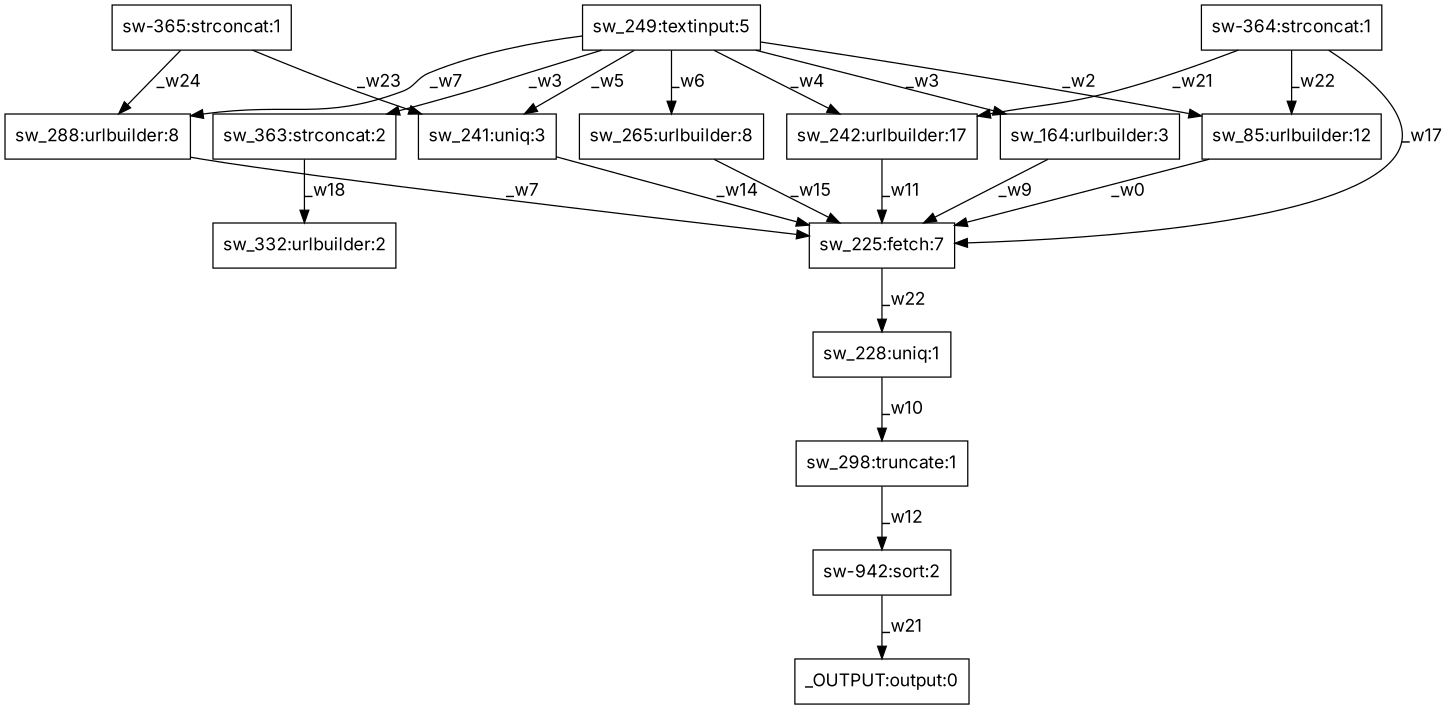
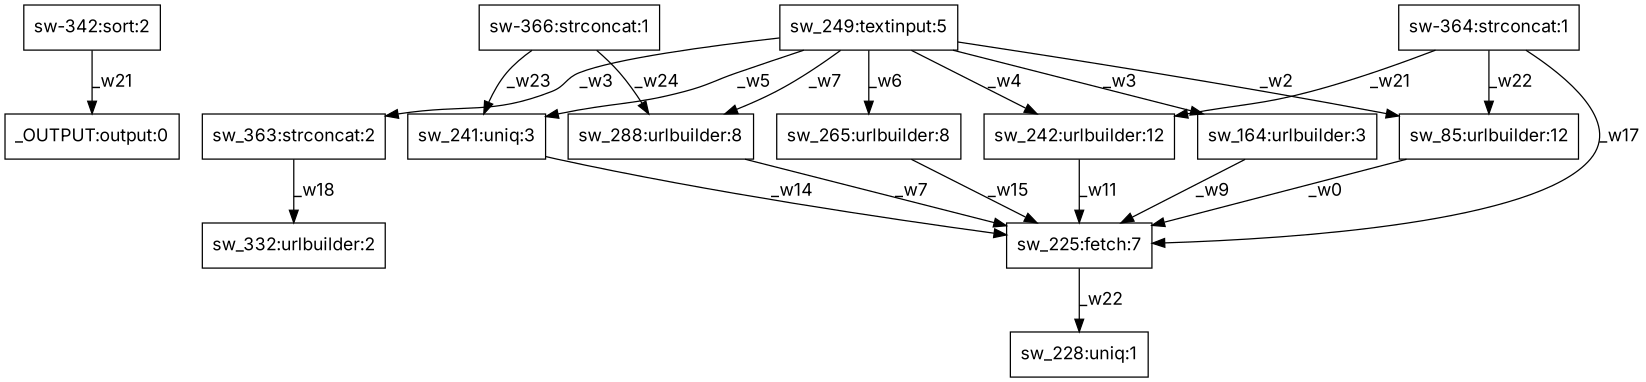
(202, 28) -> (569, 28)
(882, 137) -> (1079, 137)
(882, 464) -> none
(882, 573) -> (92, 28)
